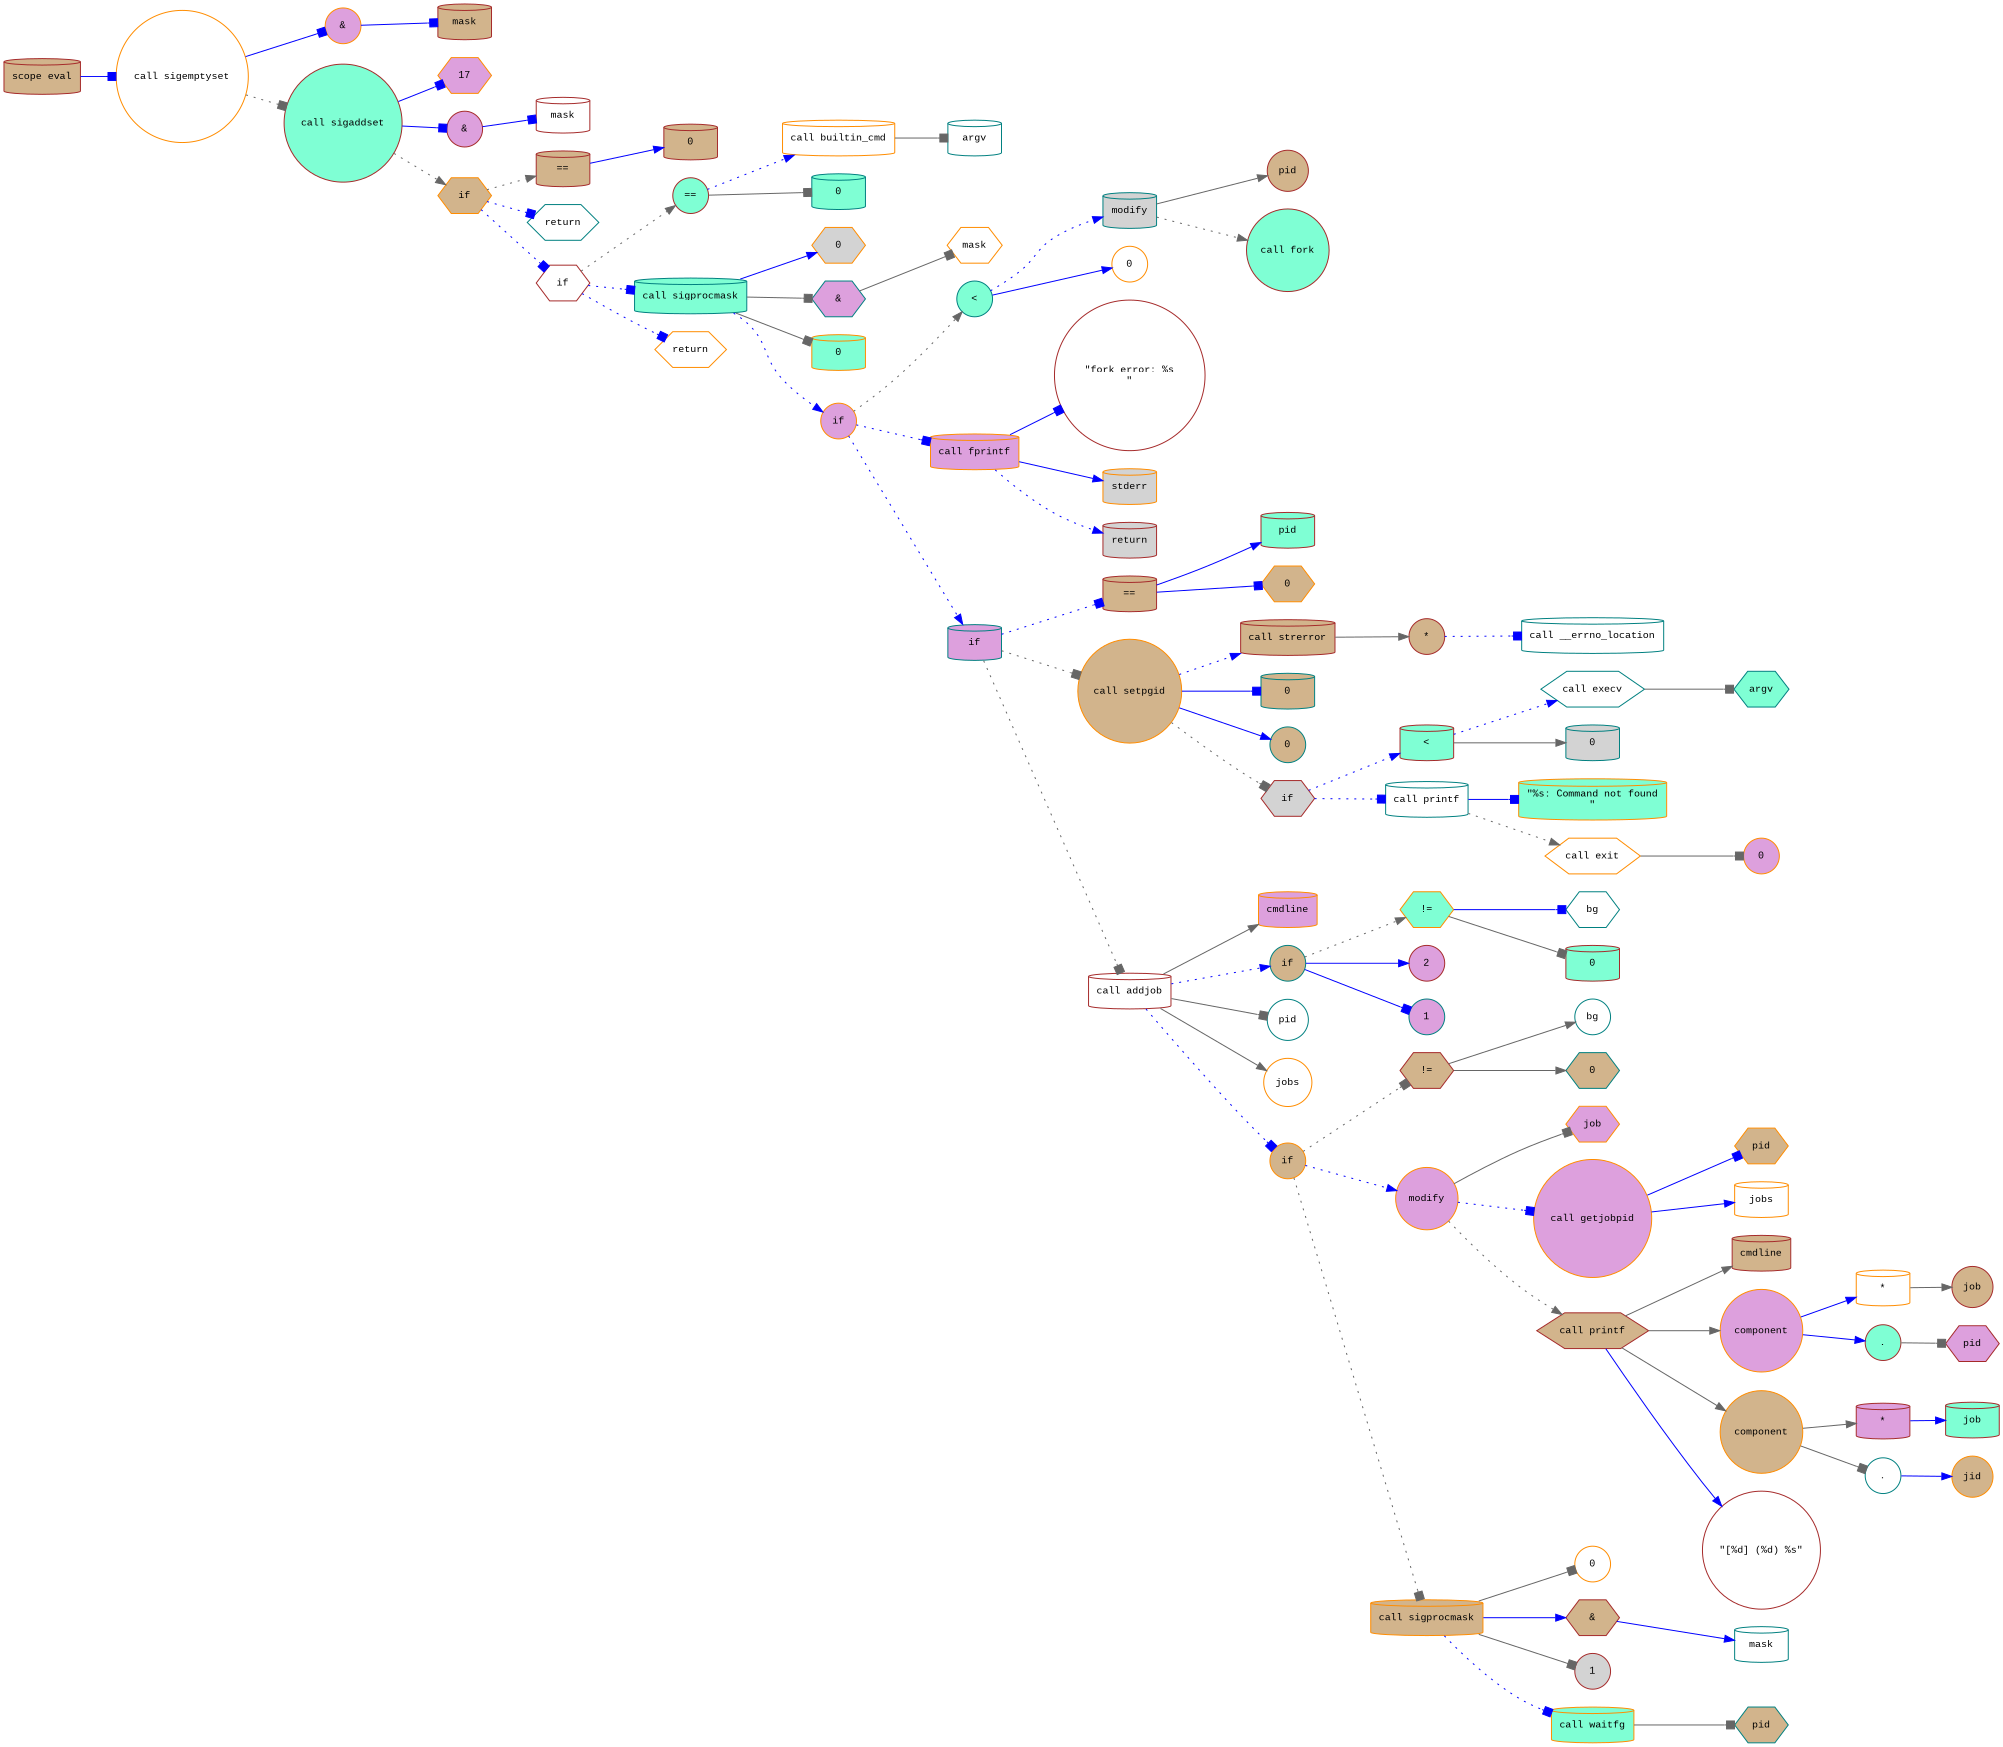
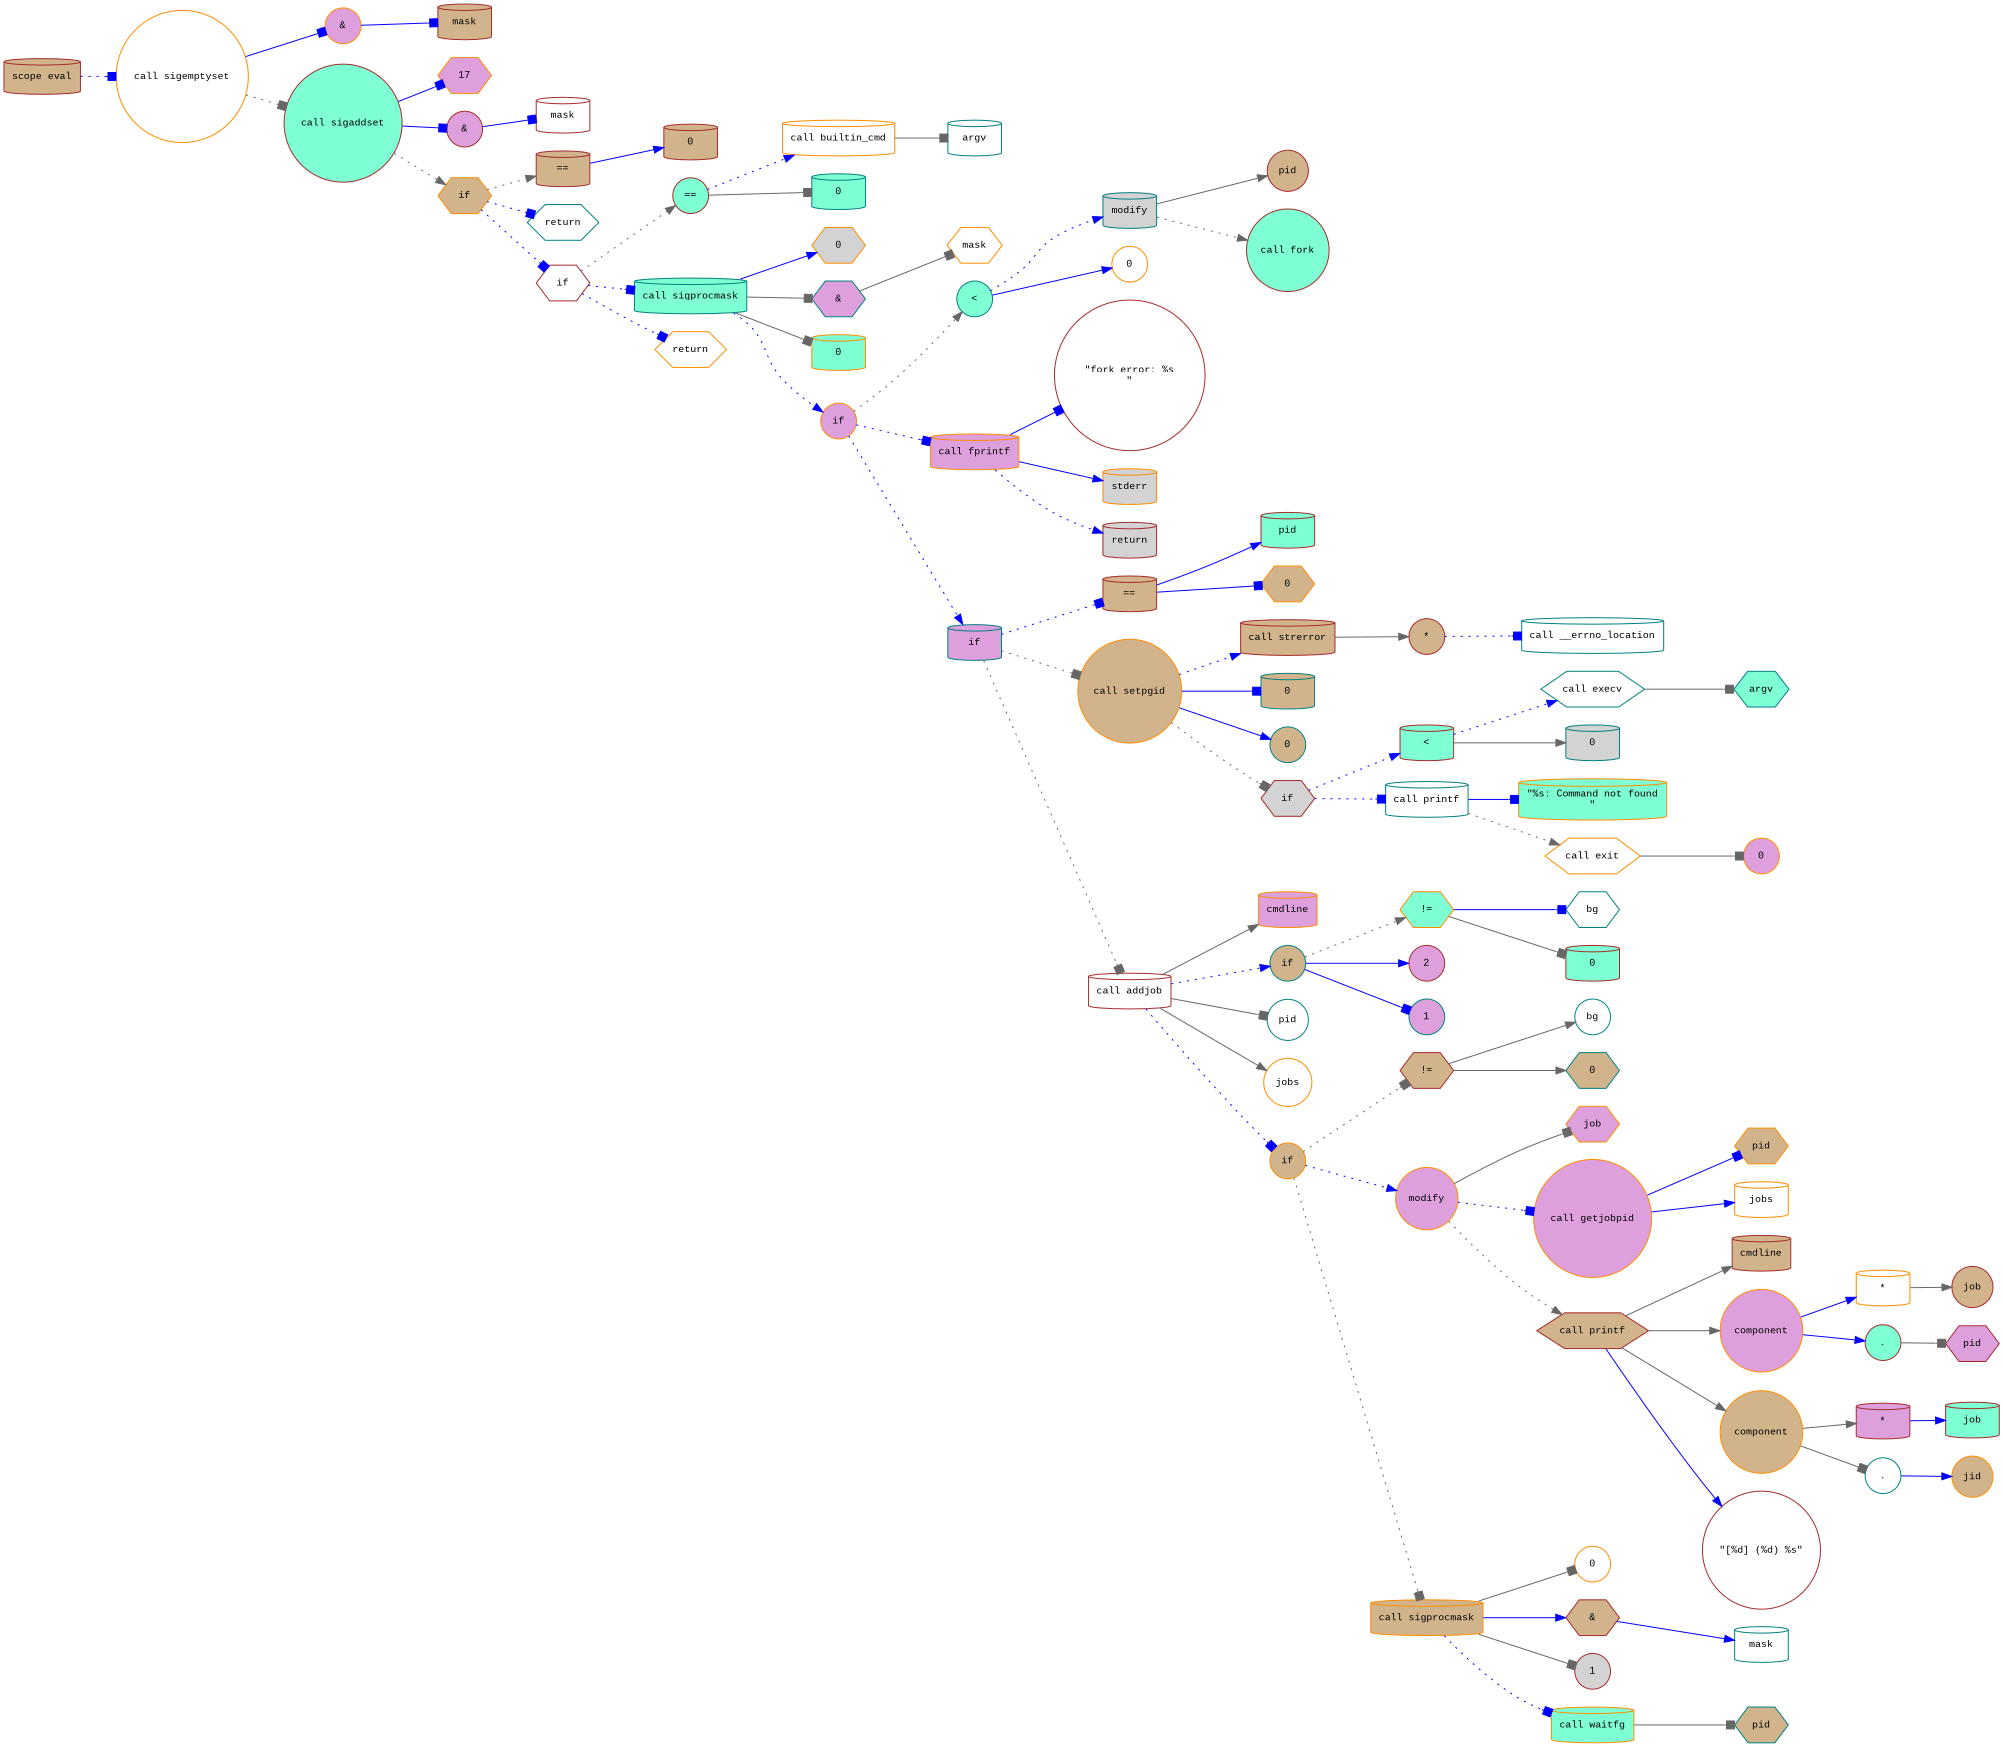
(93, 76) -> (93, 76)
